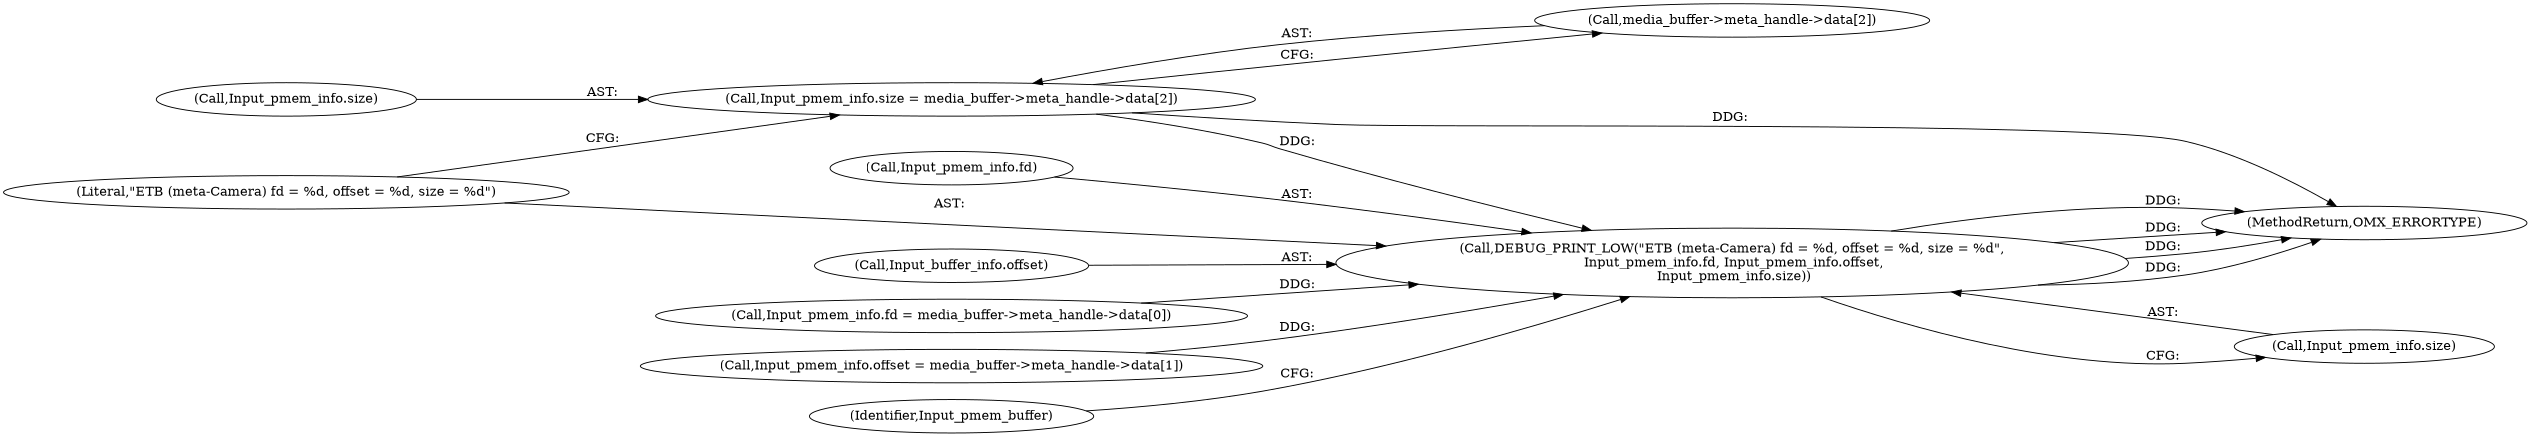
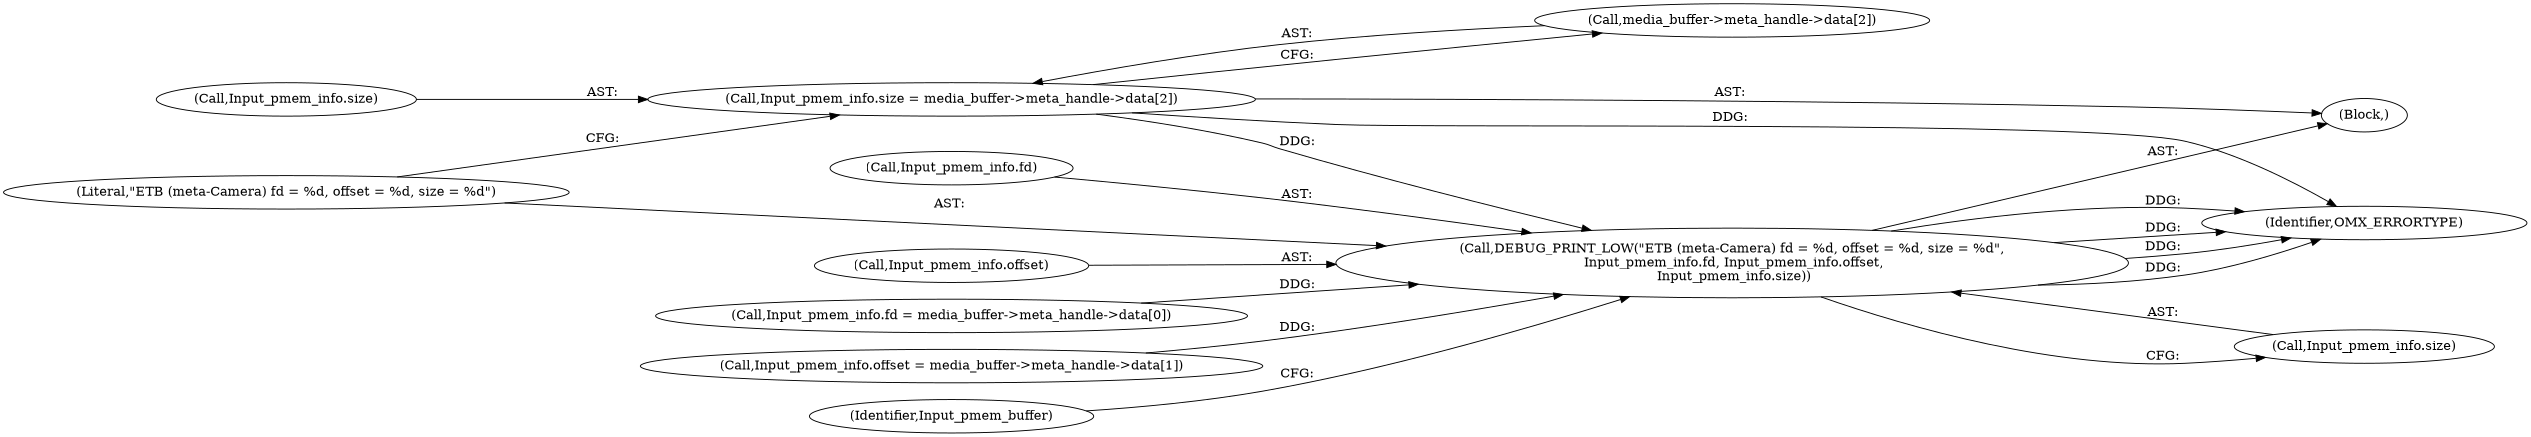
none -> (2364, 115)
(2364, 223) -> (2364, 223)
(952, 266) -> (952, 266)
